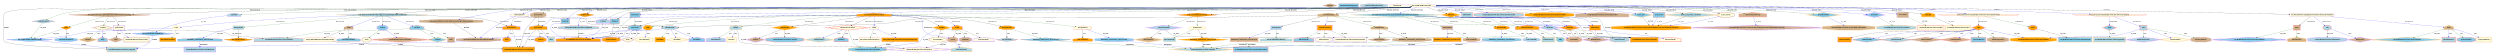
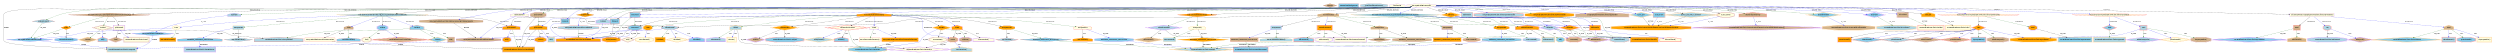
(238, 40) -> (238, 40)
